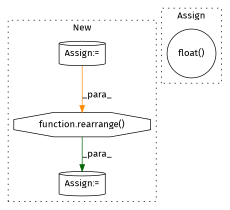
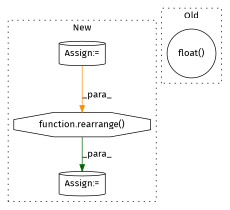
(192, 16) -> (192, 16)
